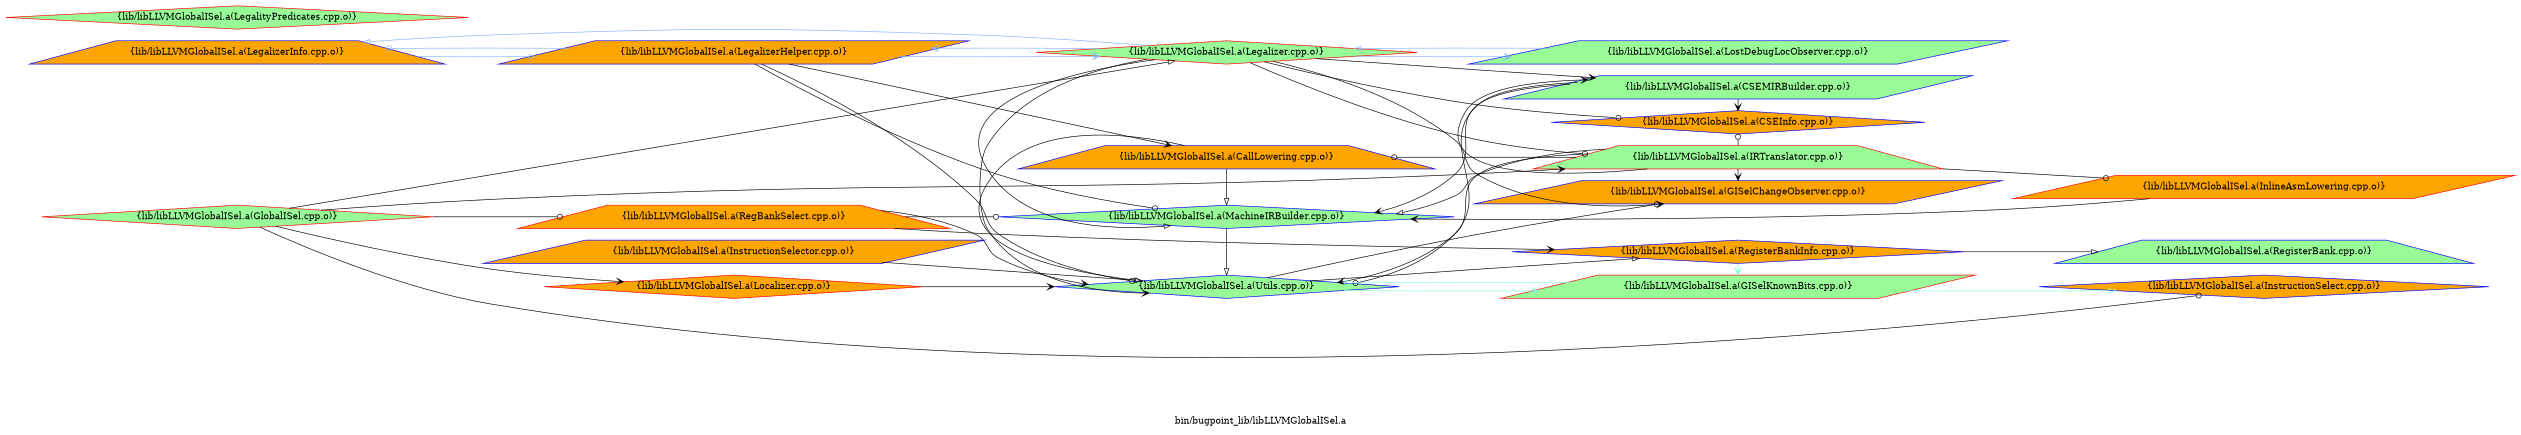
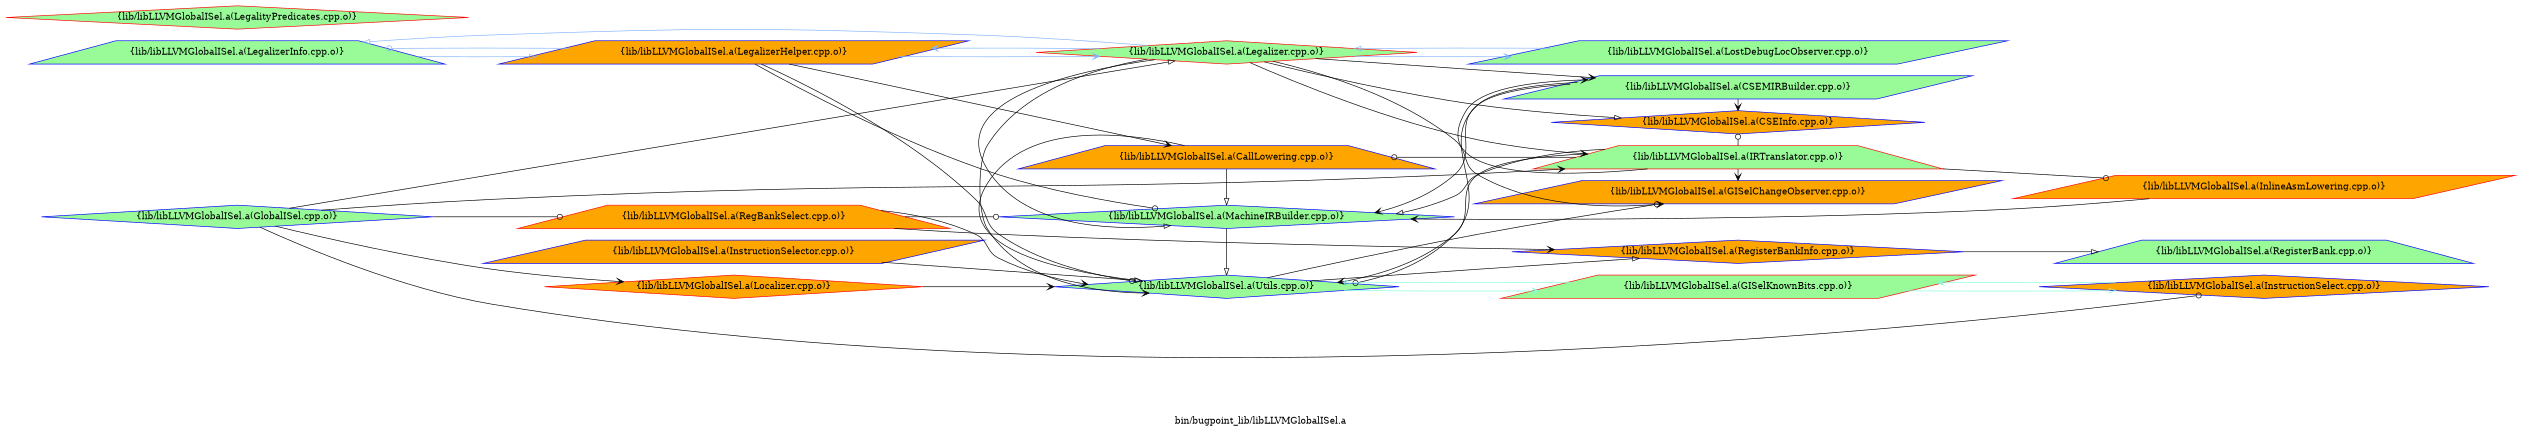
(237, 52) -> (237, 52)
(1438, 99) -> (1438, 99)
(1412, 123) -> (1412, 123)
(237, 217) -> (237, 217)
(1738, 266) -> (2030, 282)
